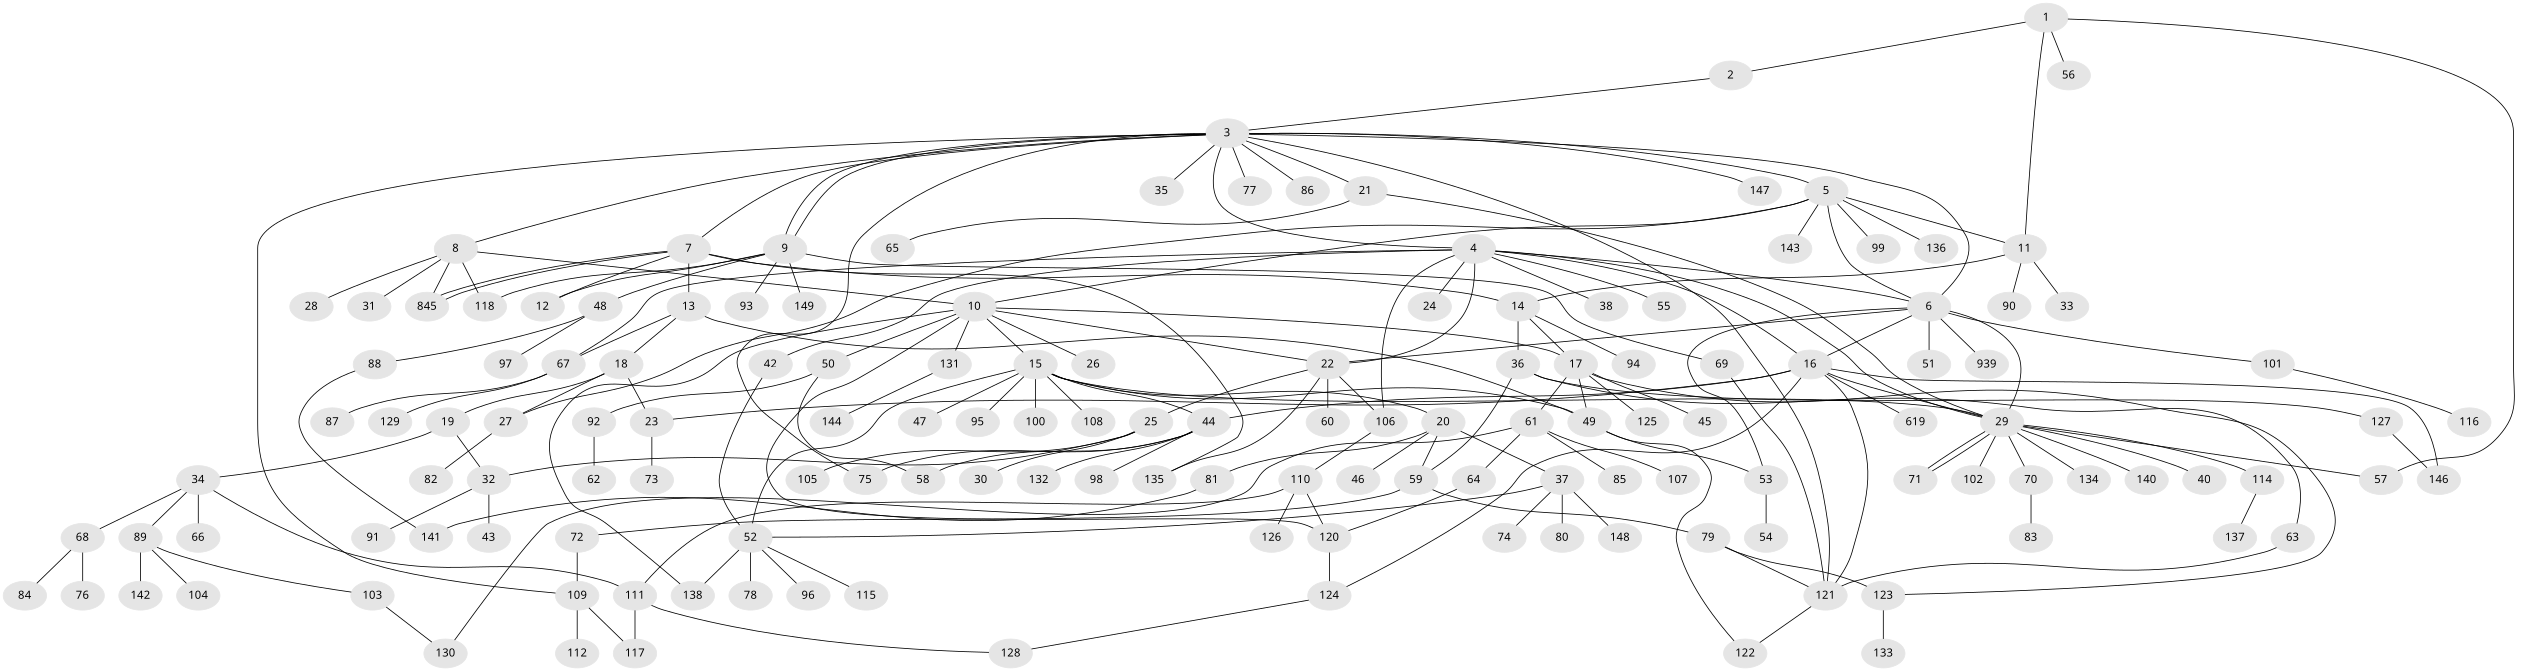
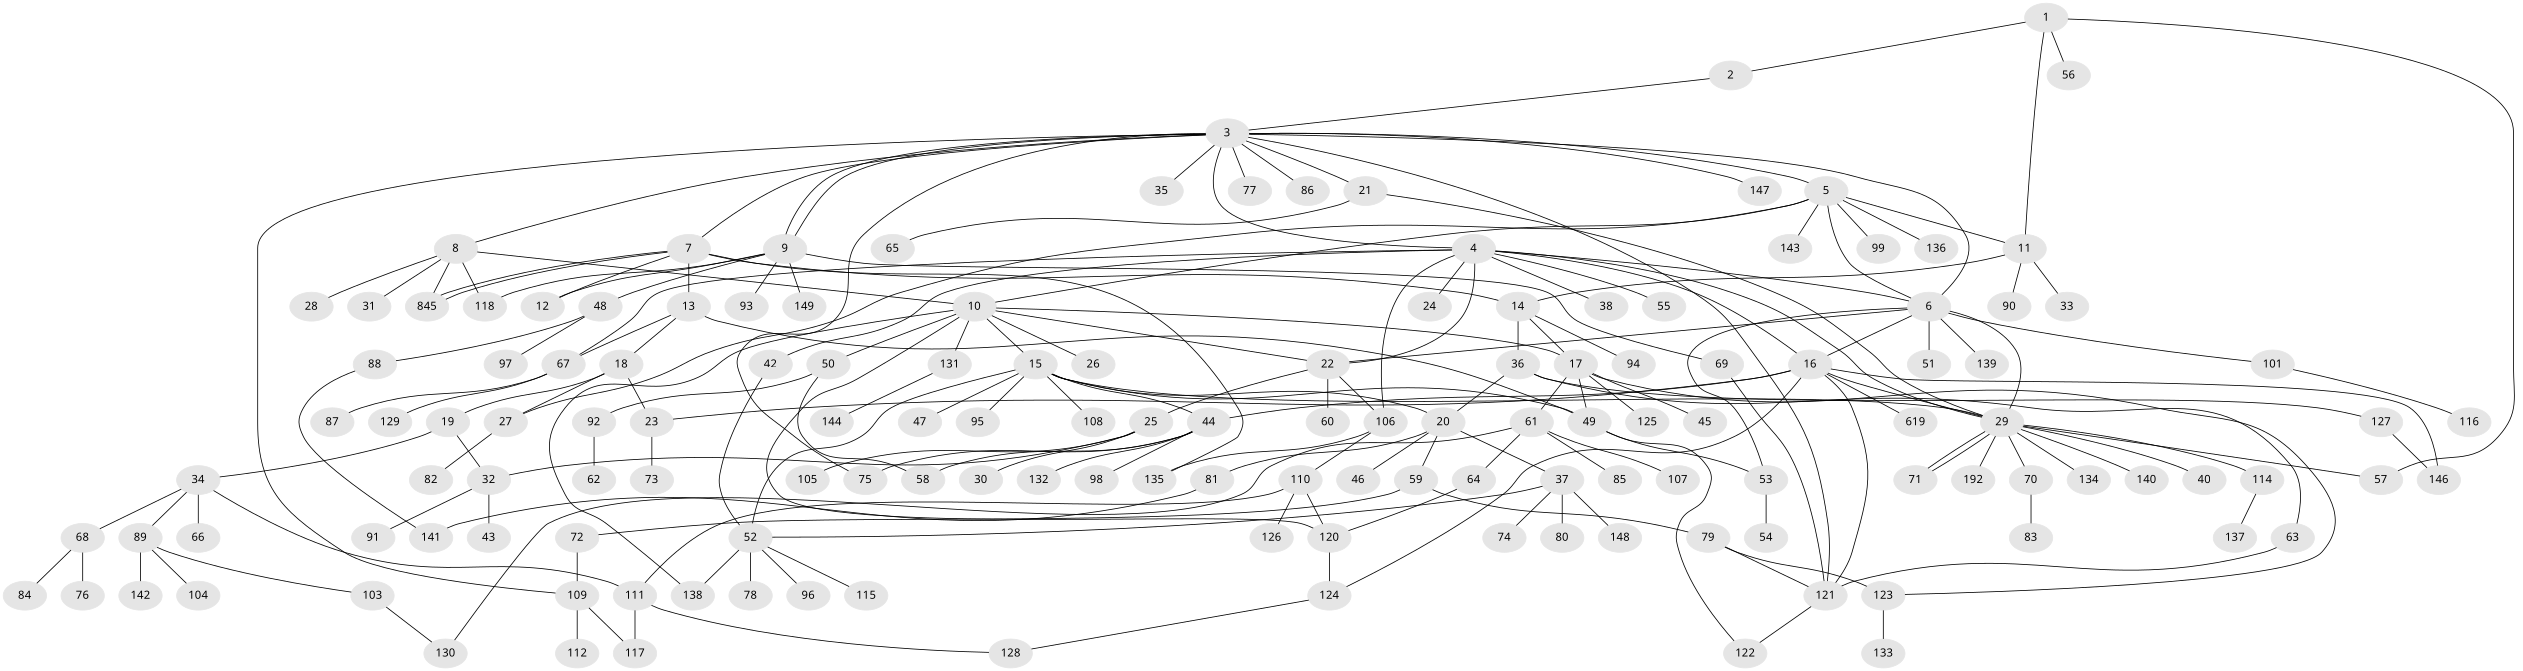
(1987, 364) -> (1987, 364)
(1036, 422) -> none
(1478, 430) -> (1488, 388)
(1256, 442) -> (1270, 451)
(1973, 480) -> (1973, 480)
